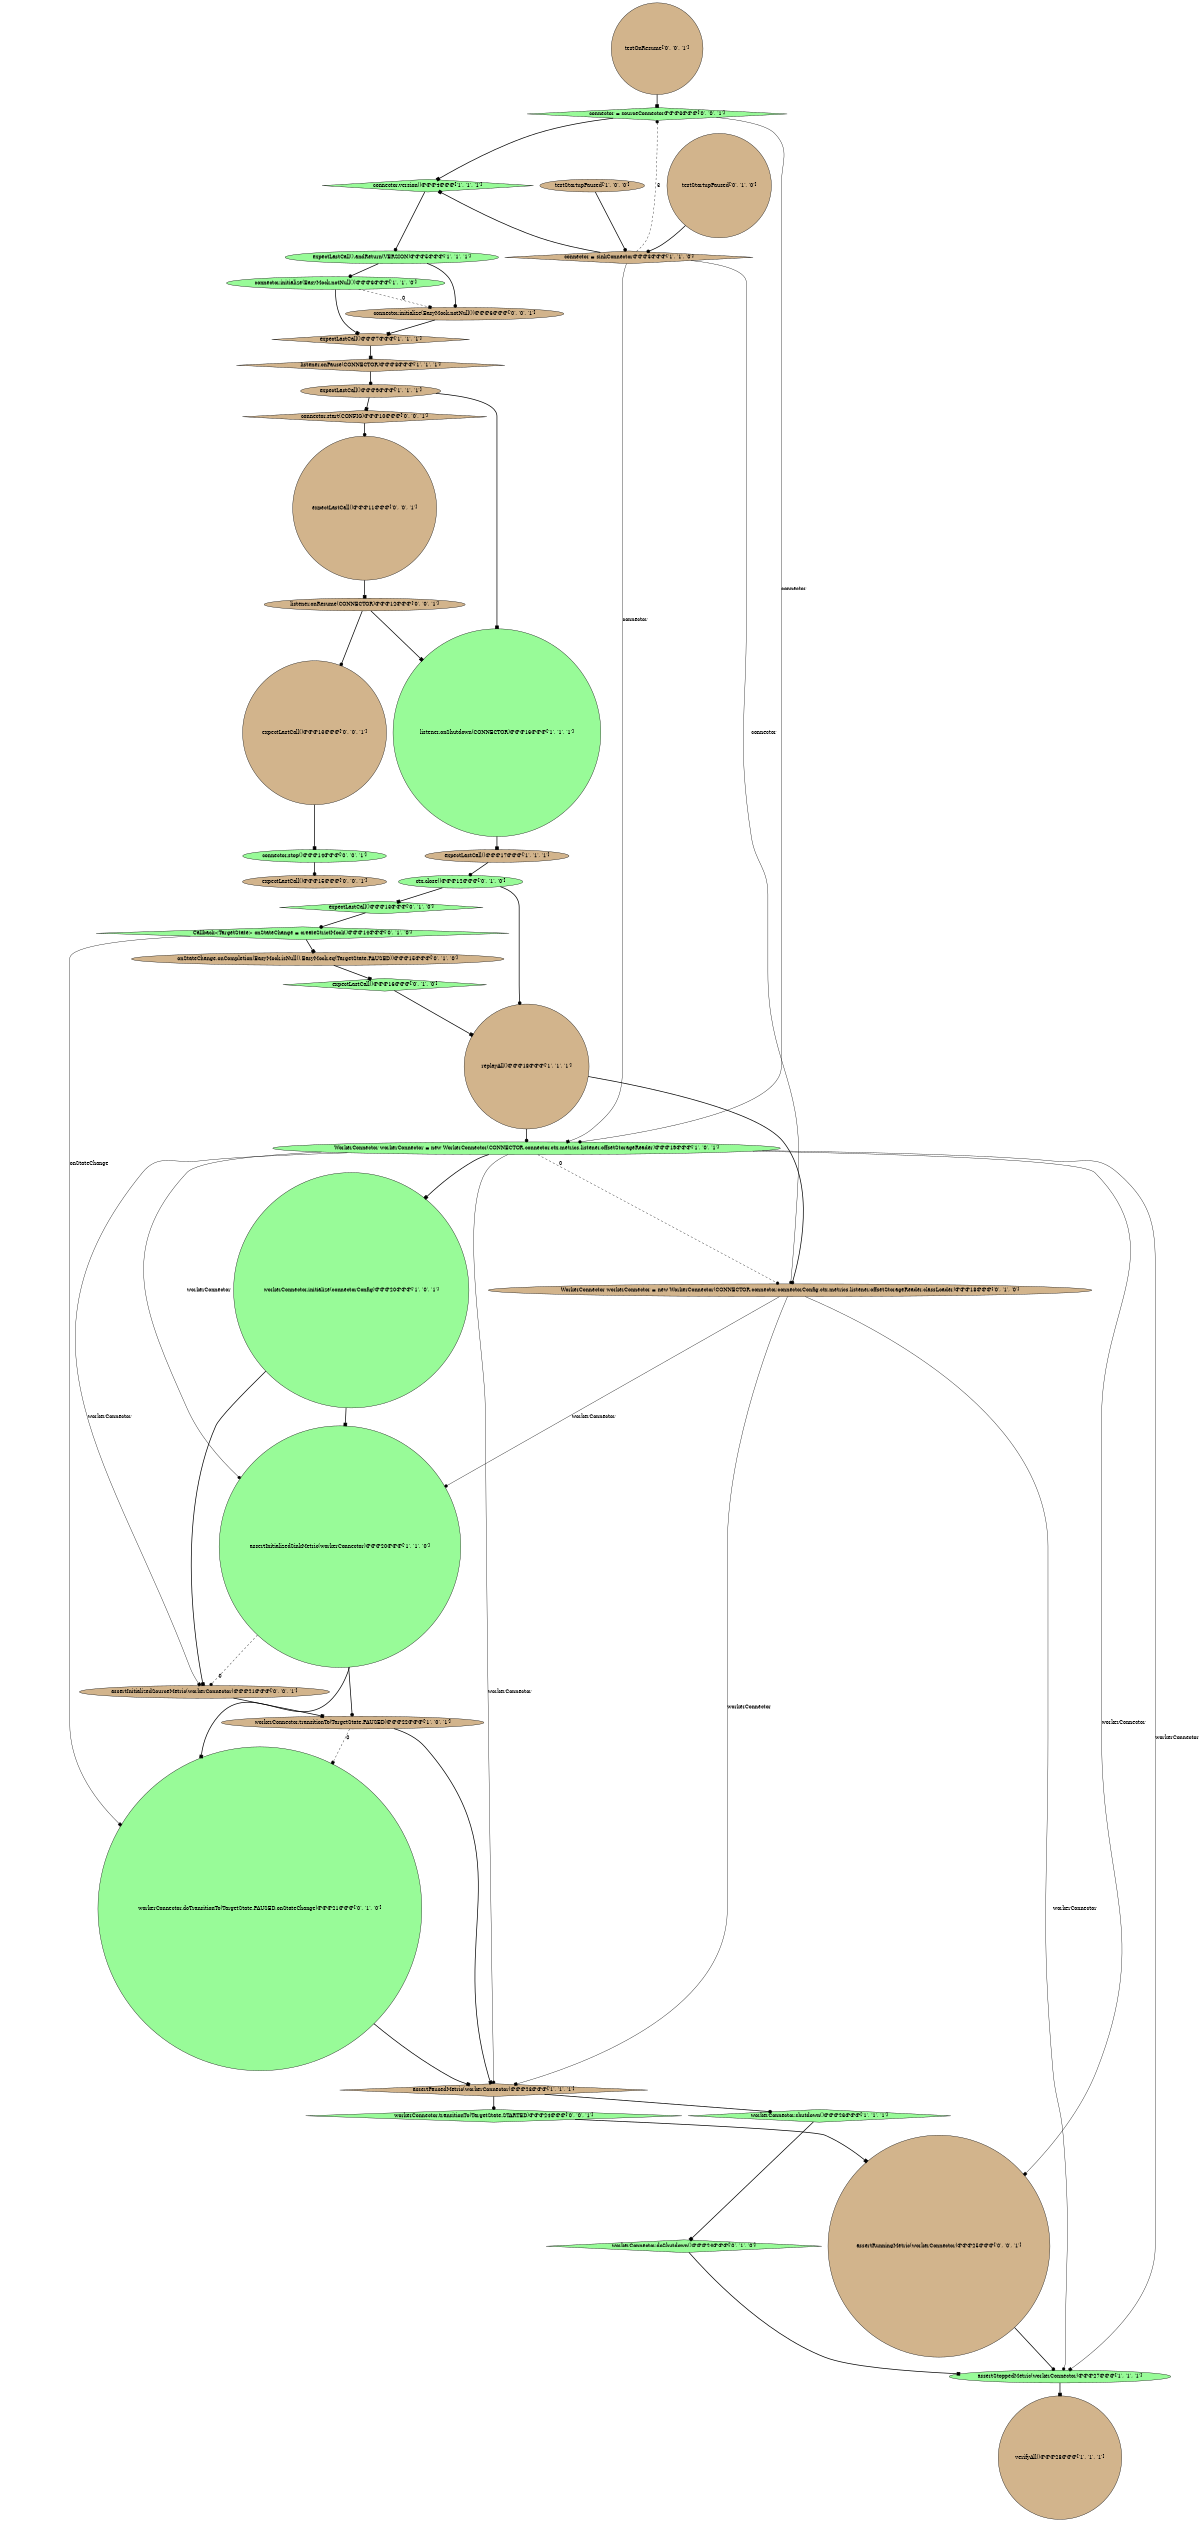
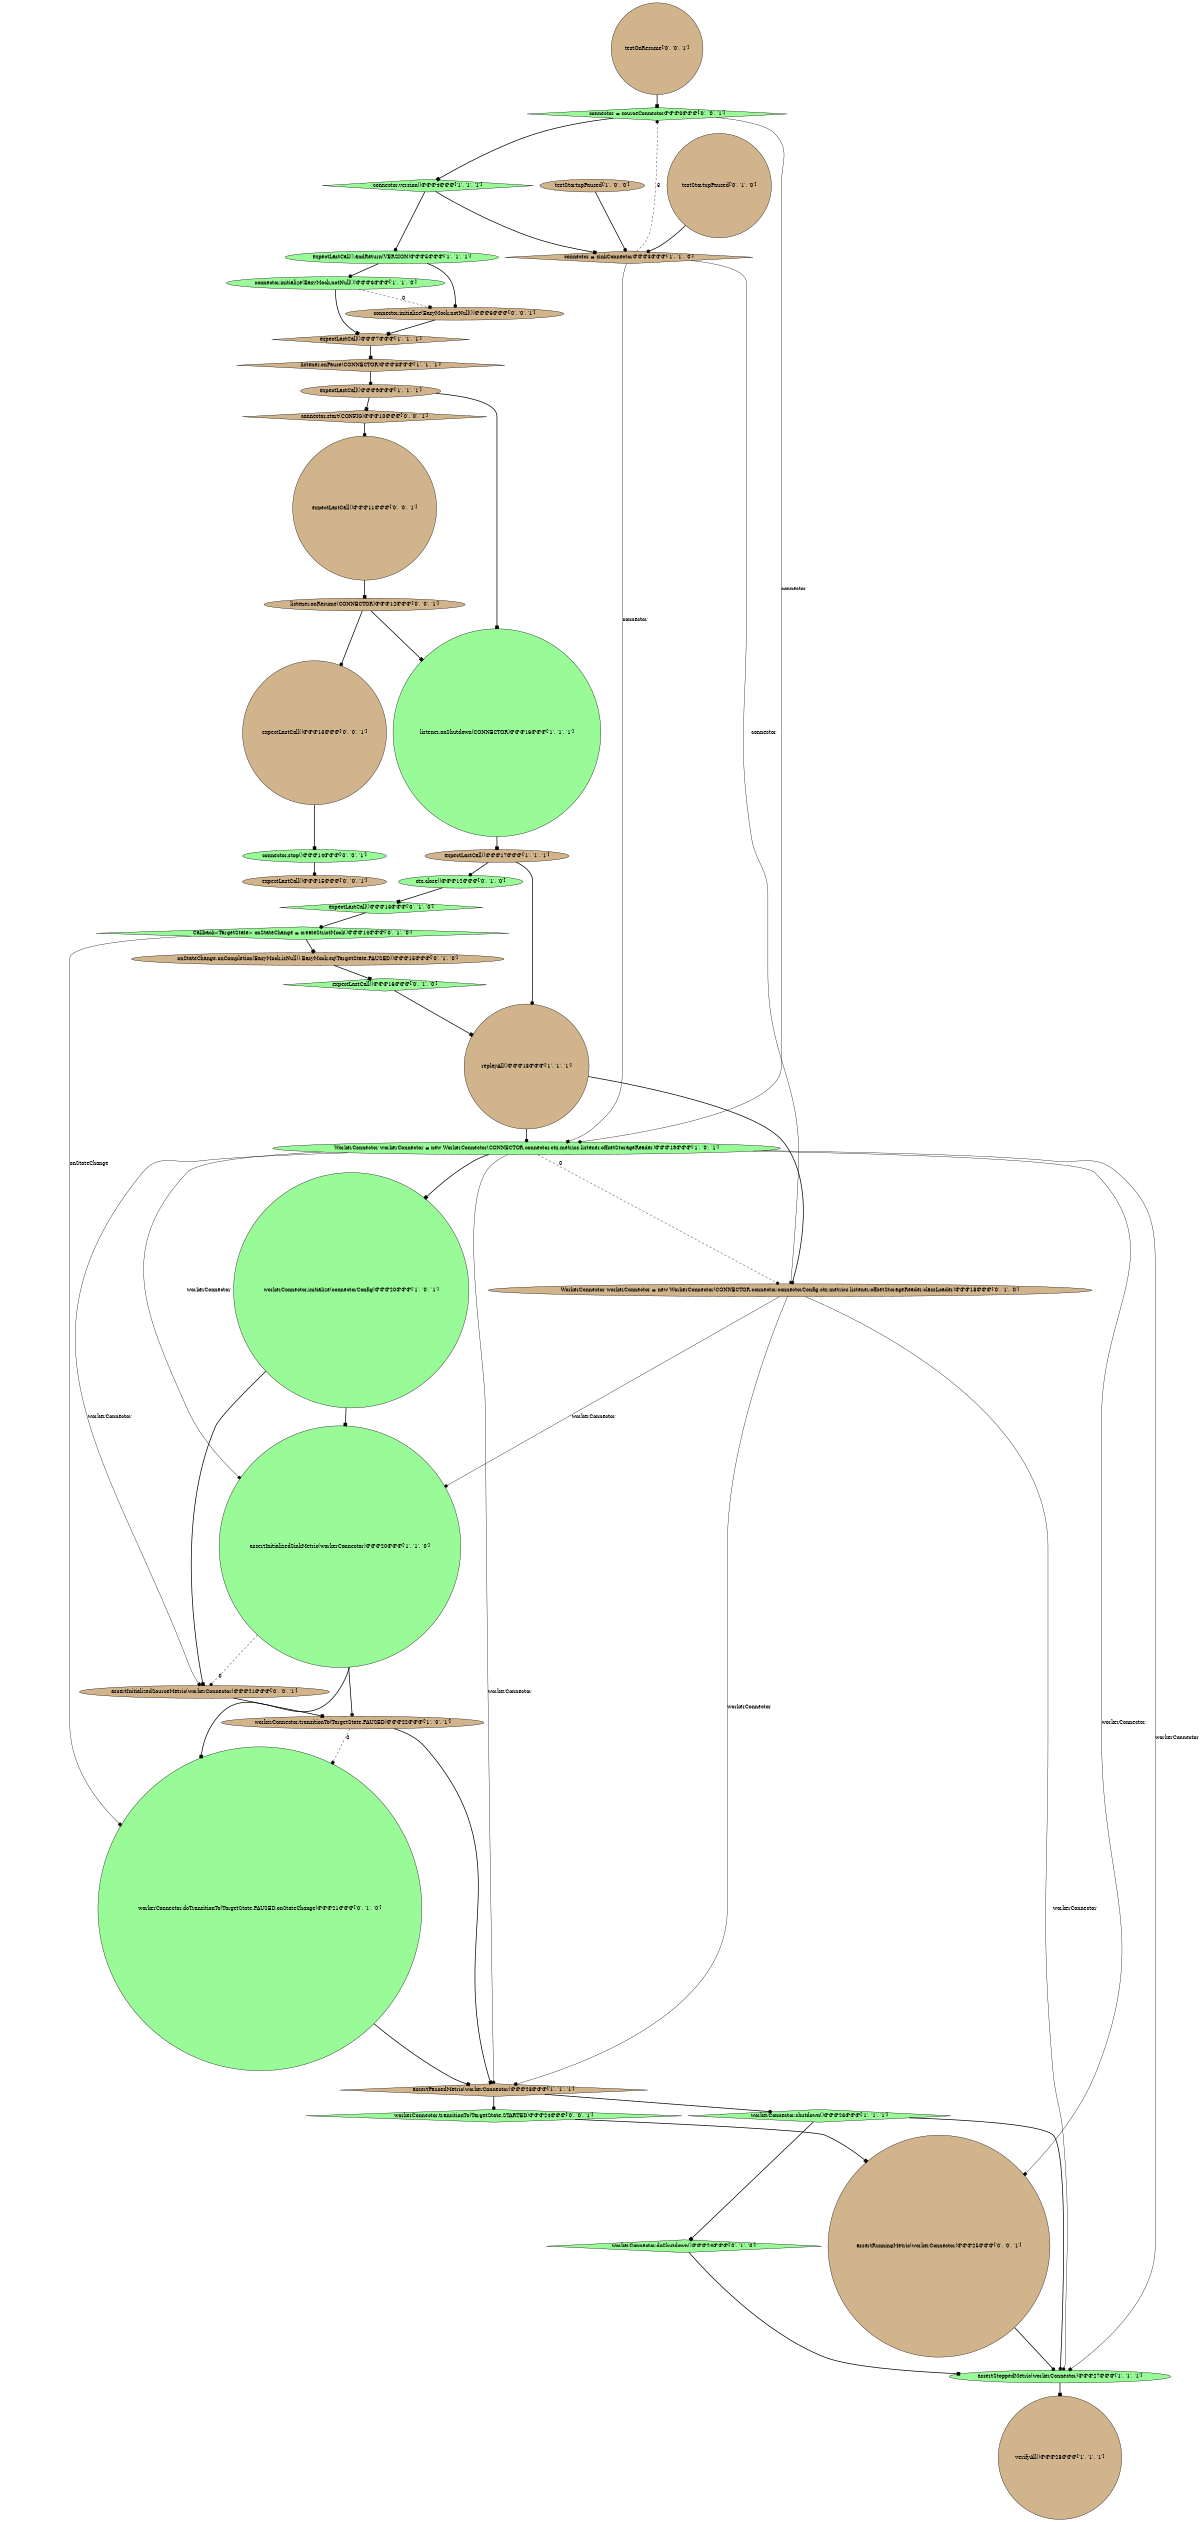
(519, 230) -> (511, 229)
(519, 939) -> (533, 928)
none -> (1062, 2178)
